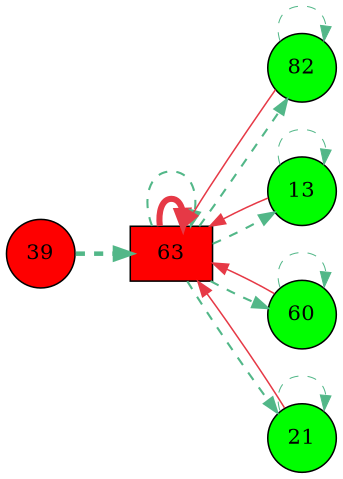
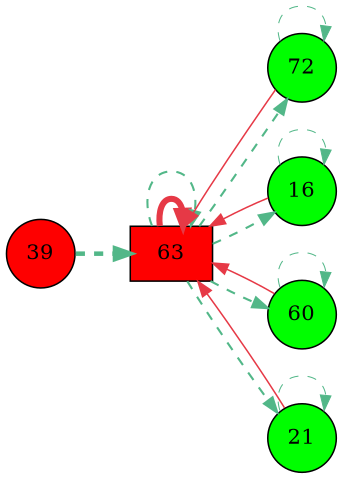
(302, 68) -> (302, 68)
(302, 191) -> (302, 191)
